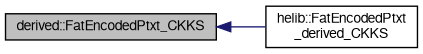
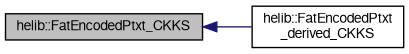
(111, 27) -> (104, 27)
